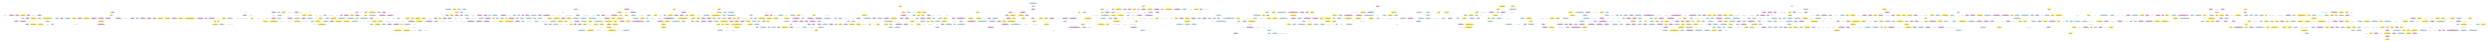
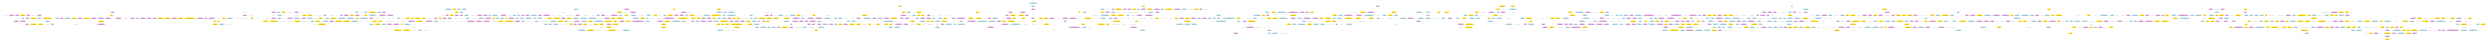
(924, 12) -> none
